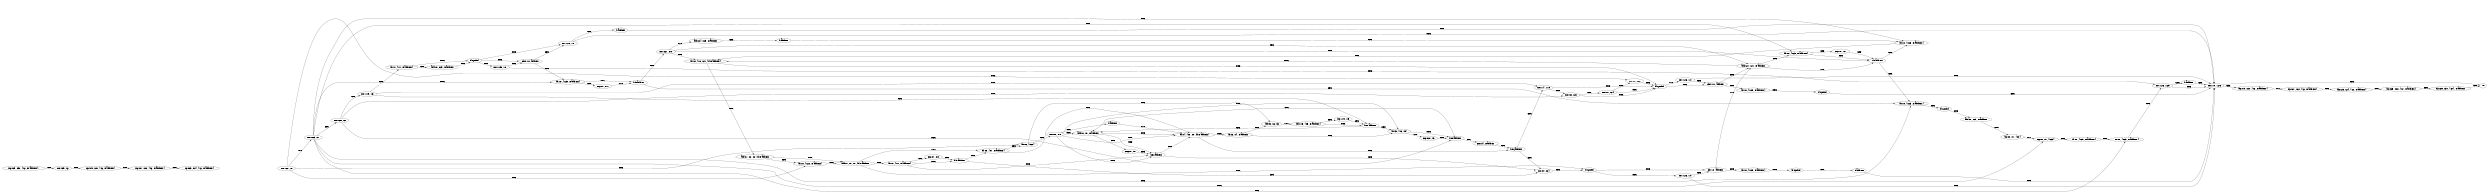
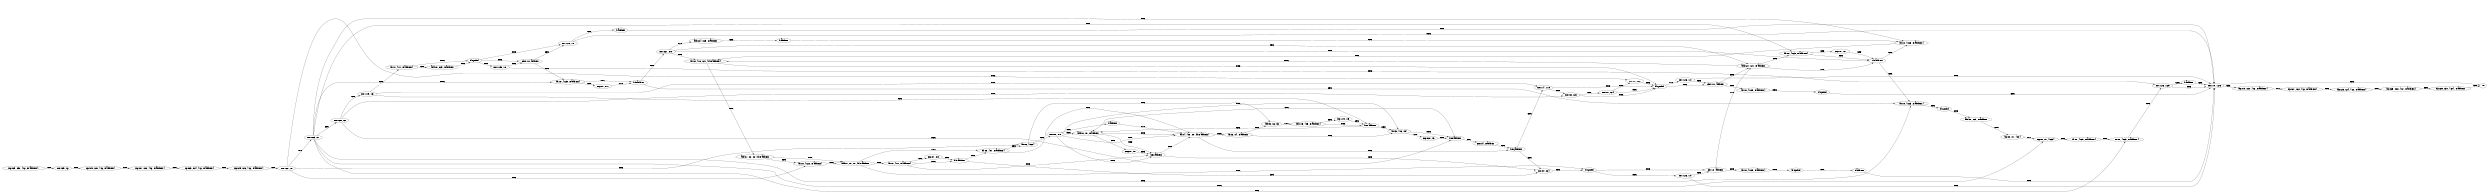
none -> (249, 168)
